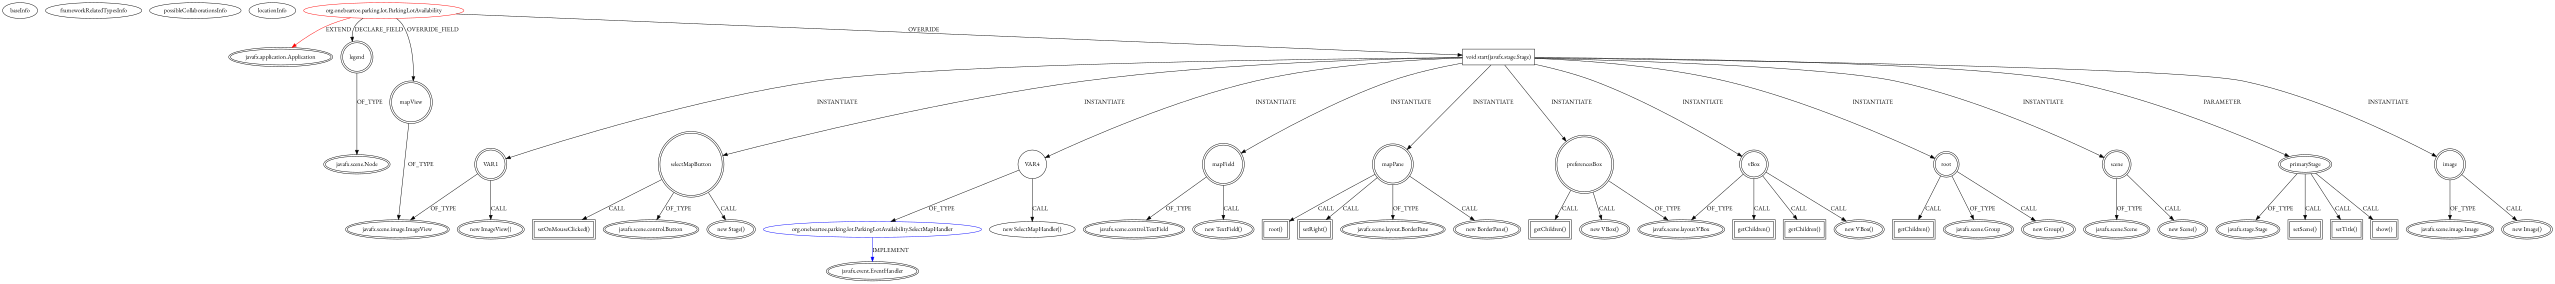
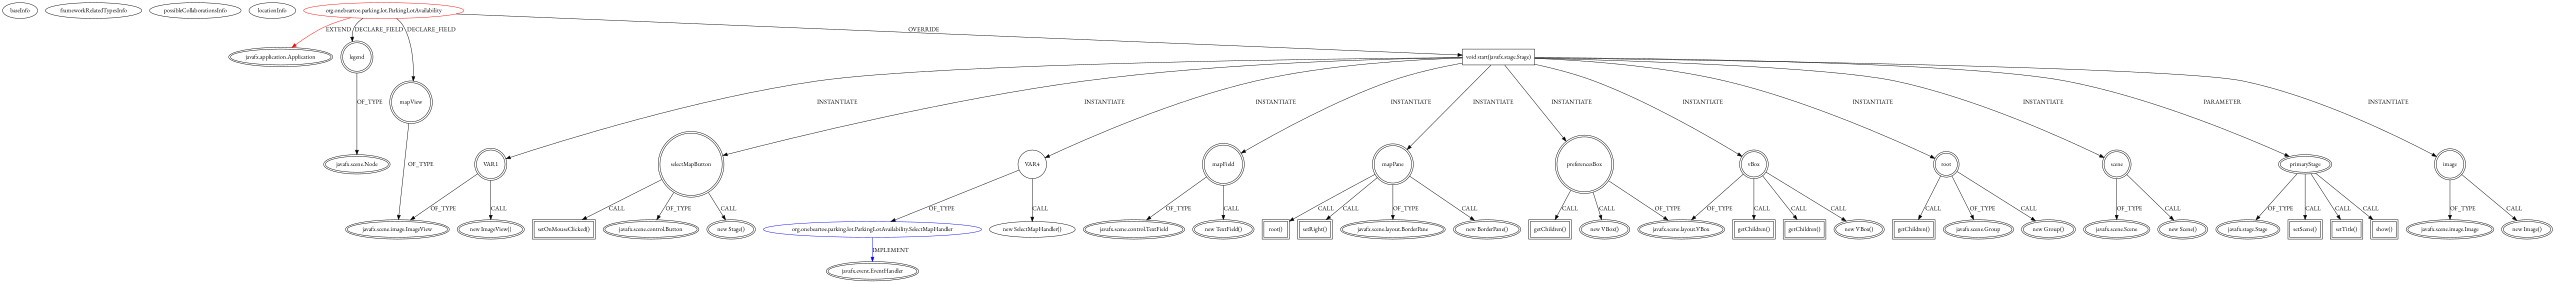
(433, 30) -> (432, 30)
